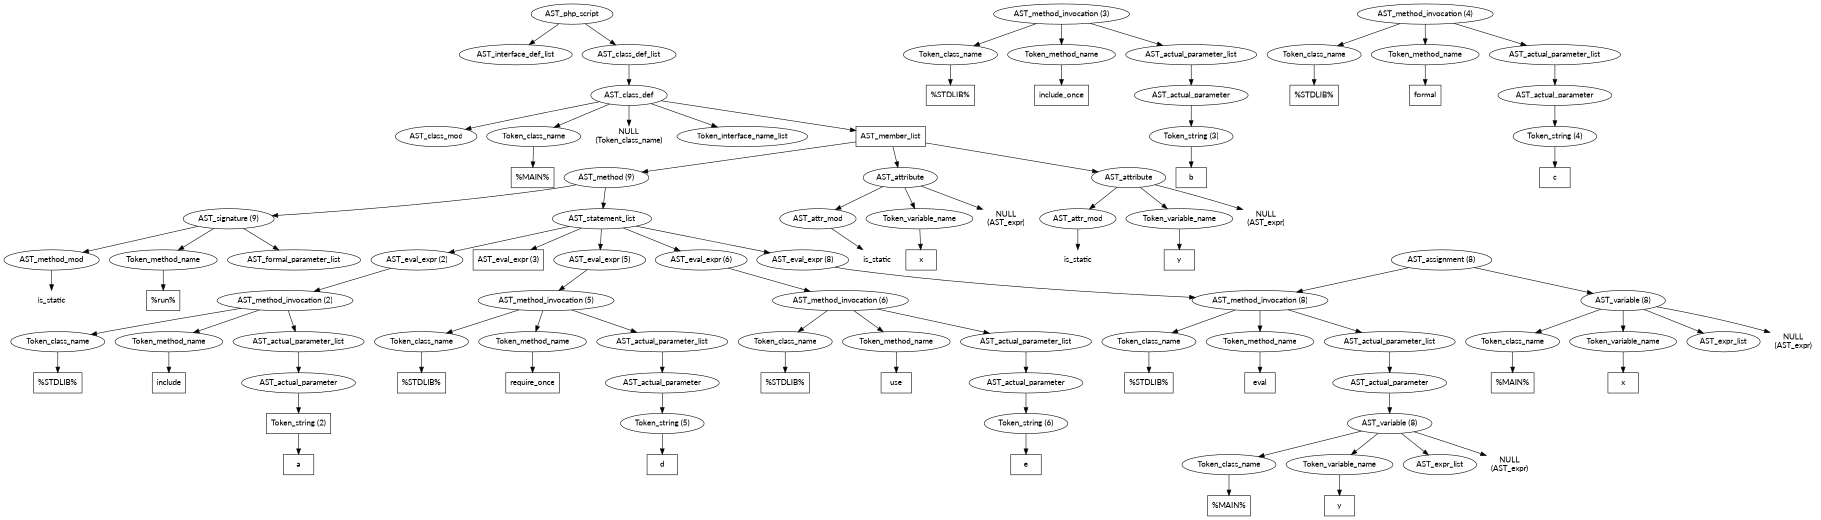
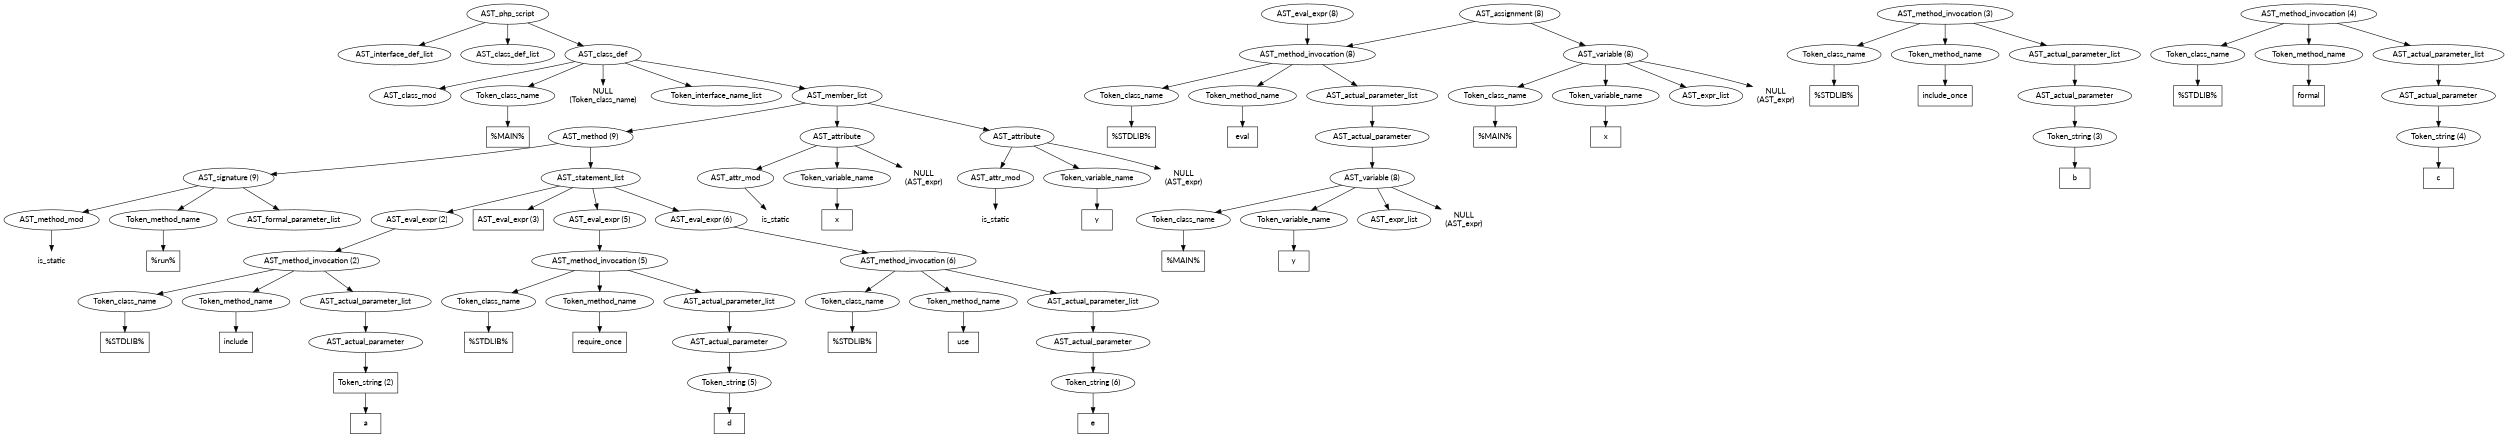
(629, 72) -> (553, 33)
(891, 136) -> (837, 96)
(700, 239) -> none
